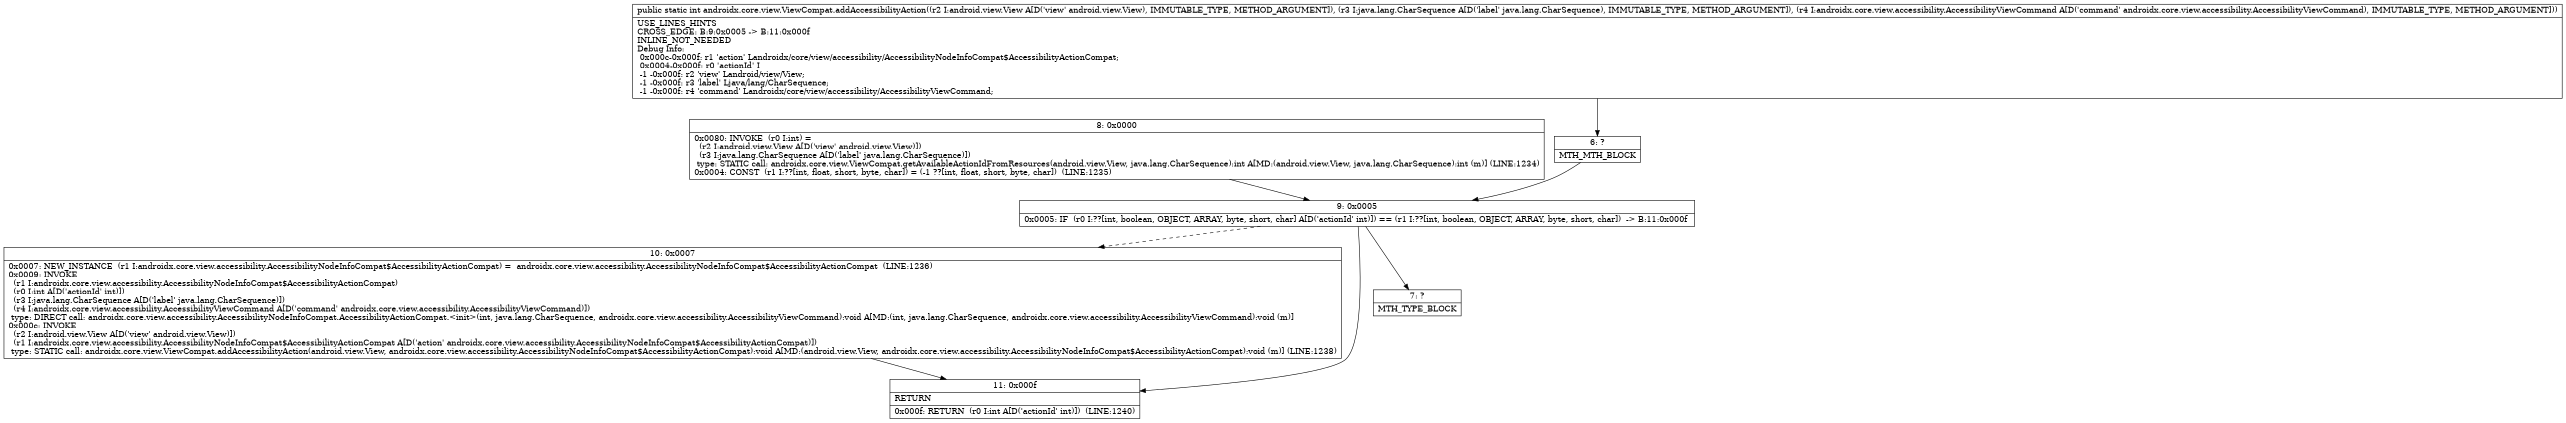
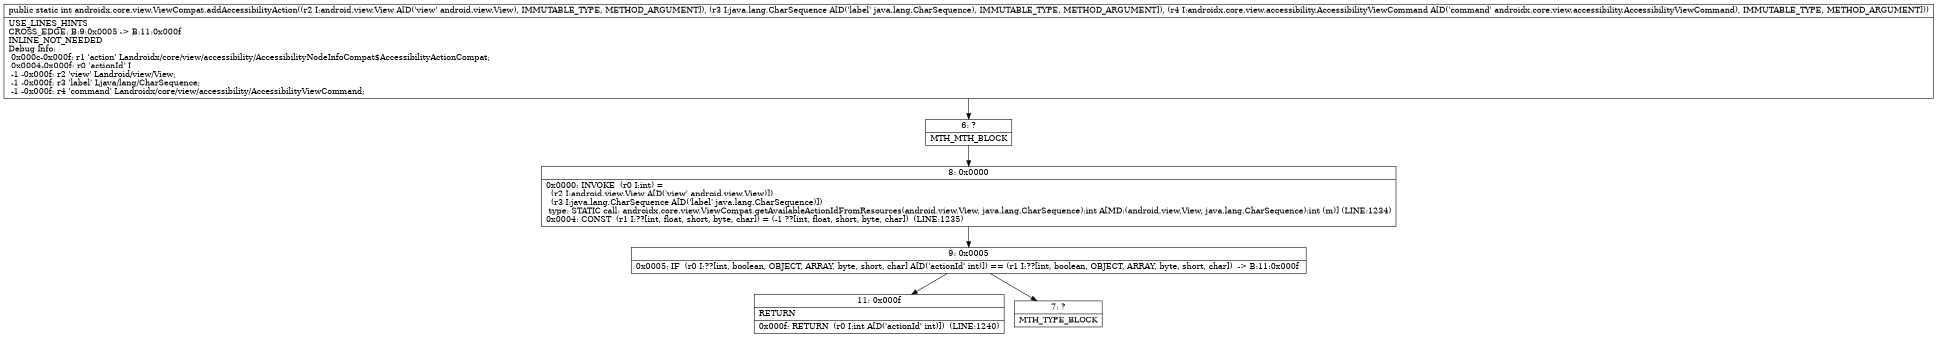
(754, 139) -> (606, 186)
(1531, 186) -> (969, 153)
(673, 303) -> none
